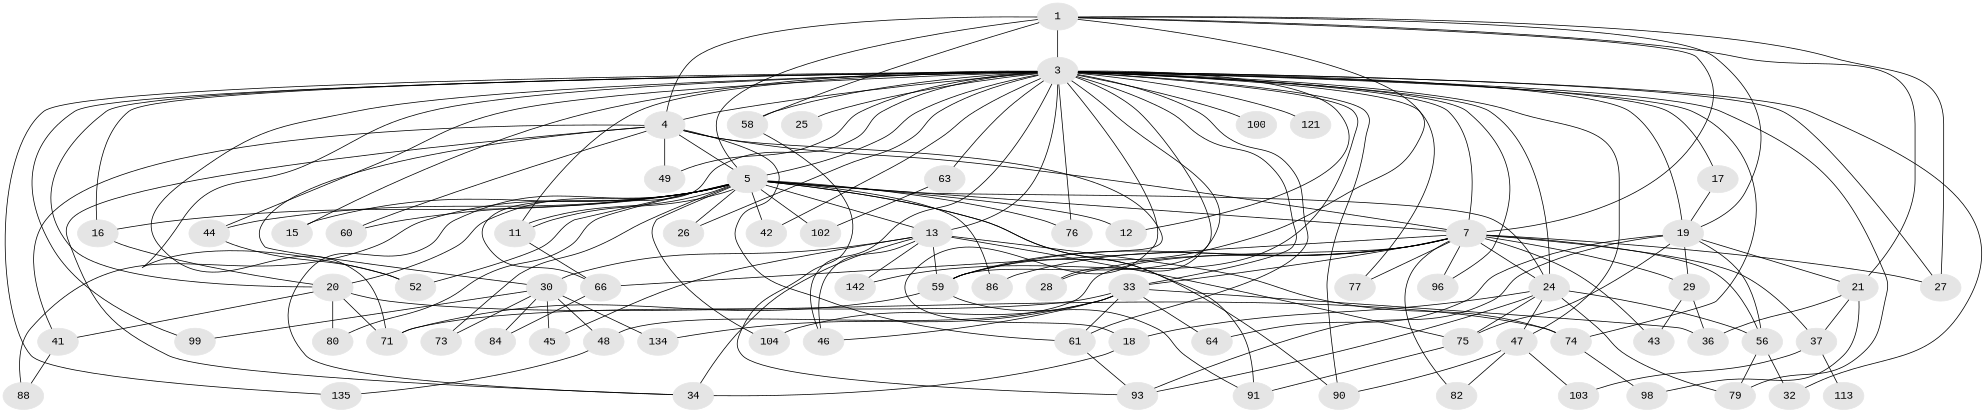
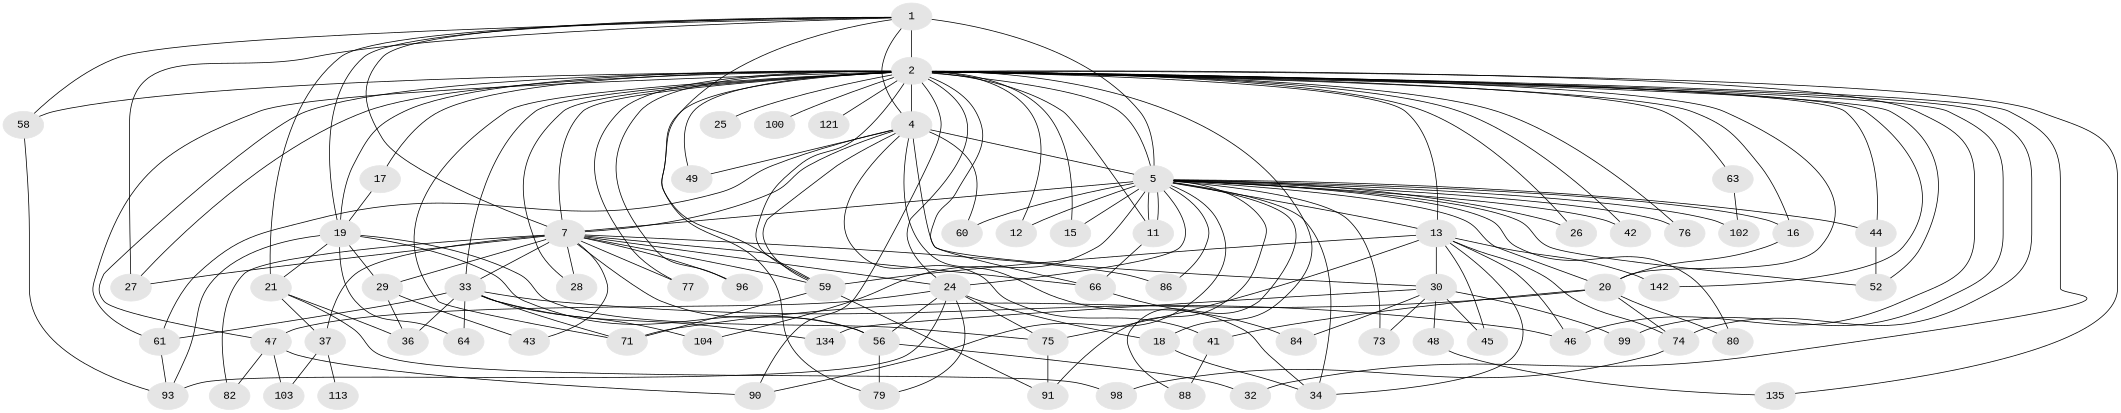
(1058, 71) -> (912, 71)
(1093, 281) -> none
